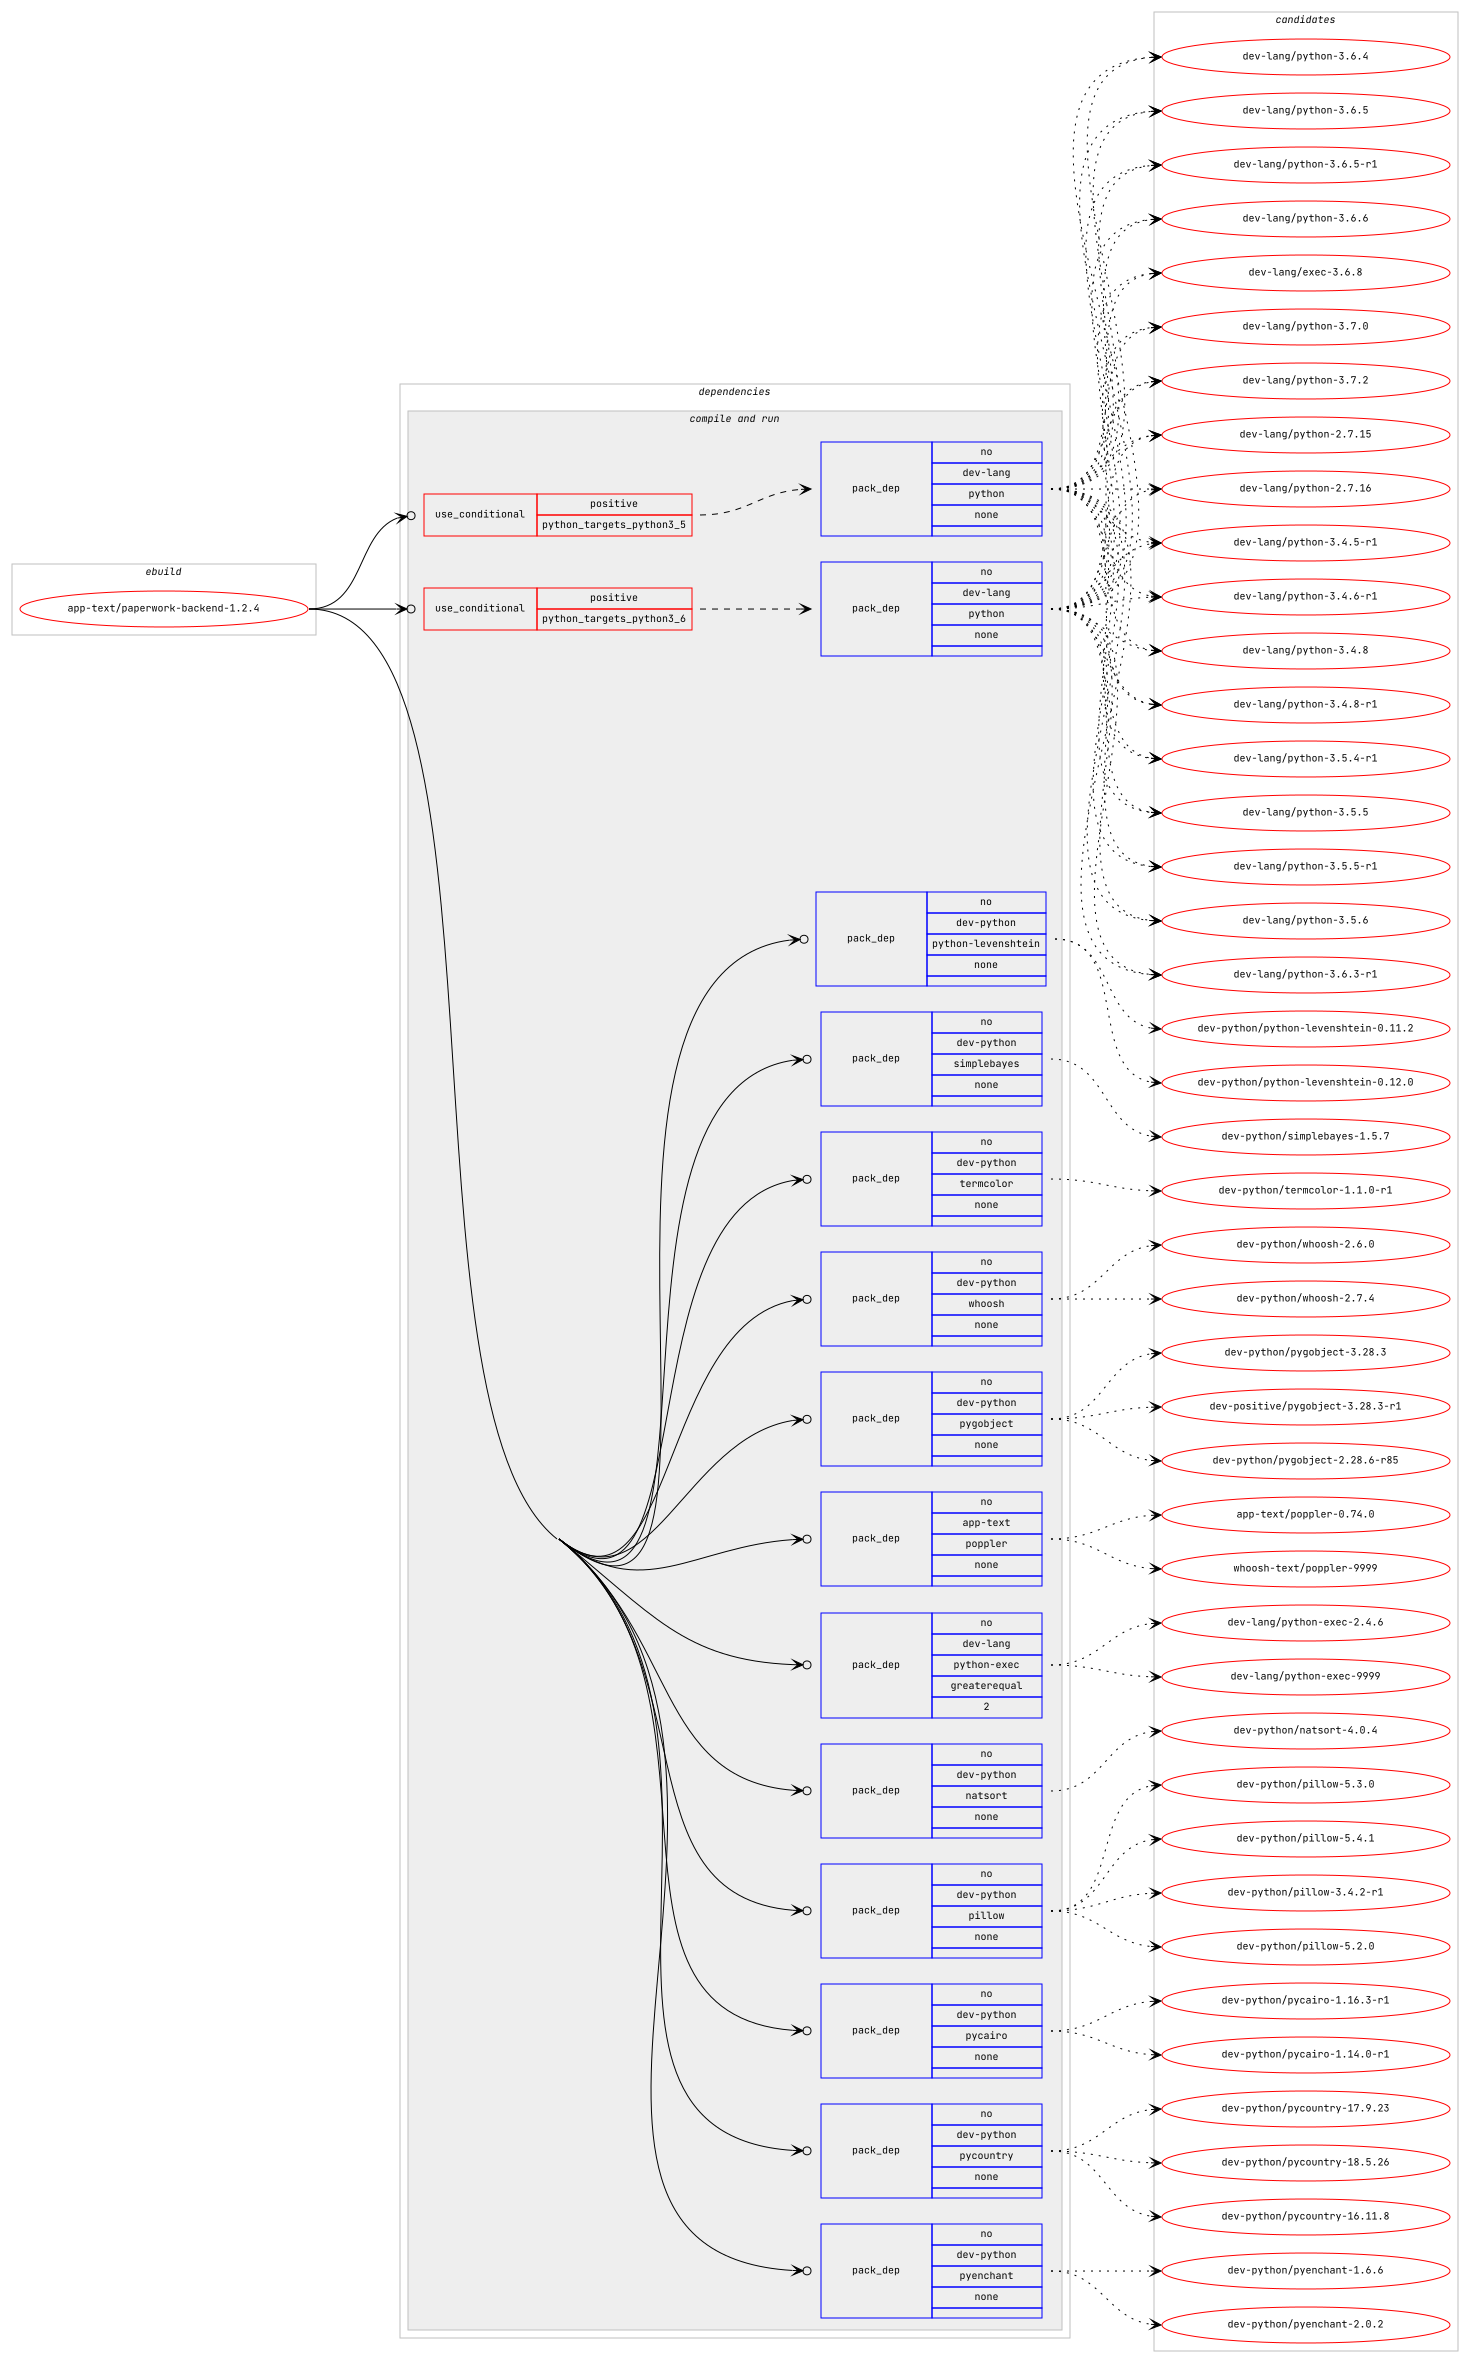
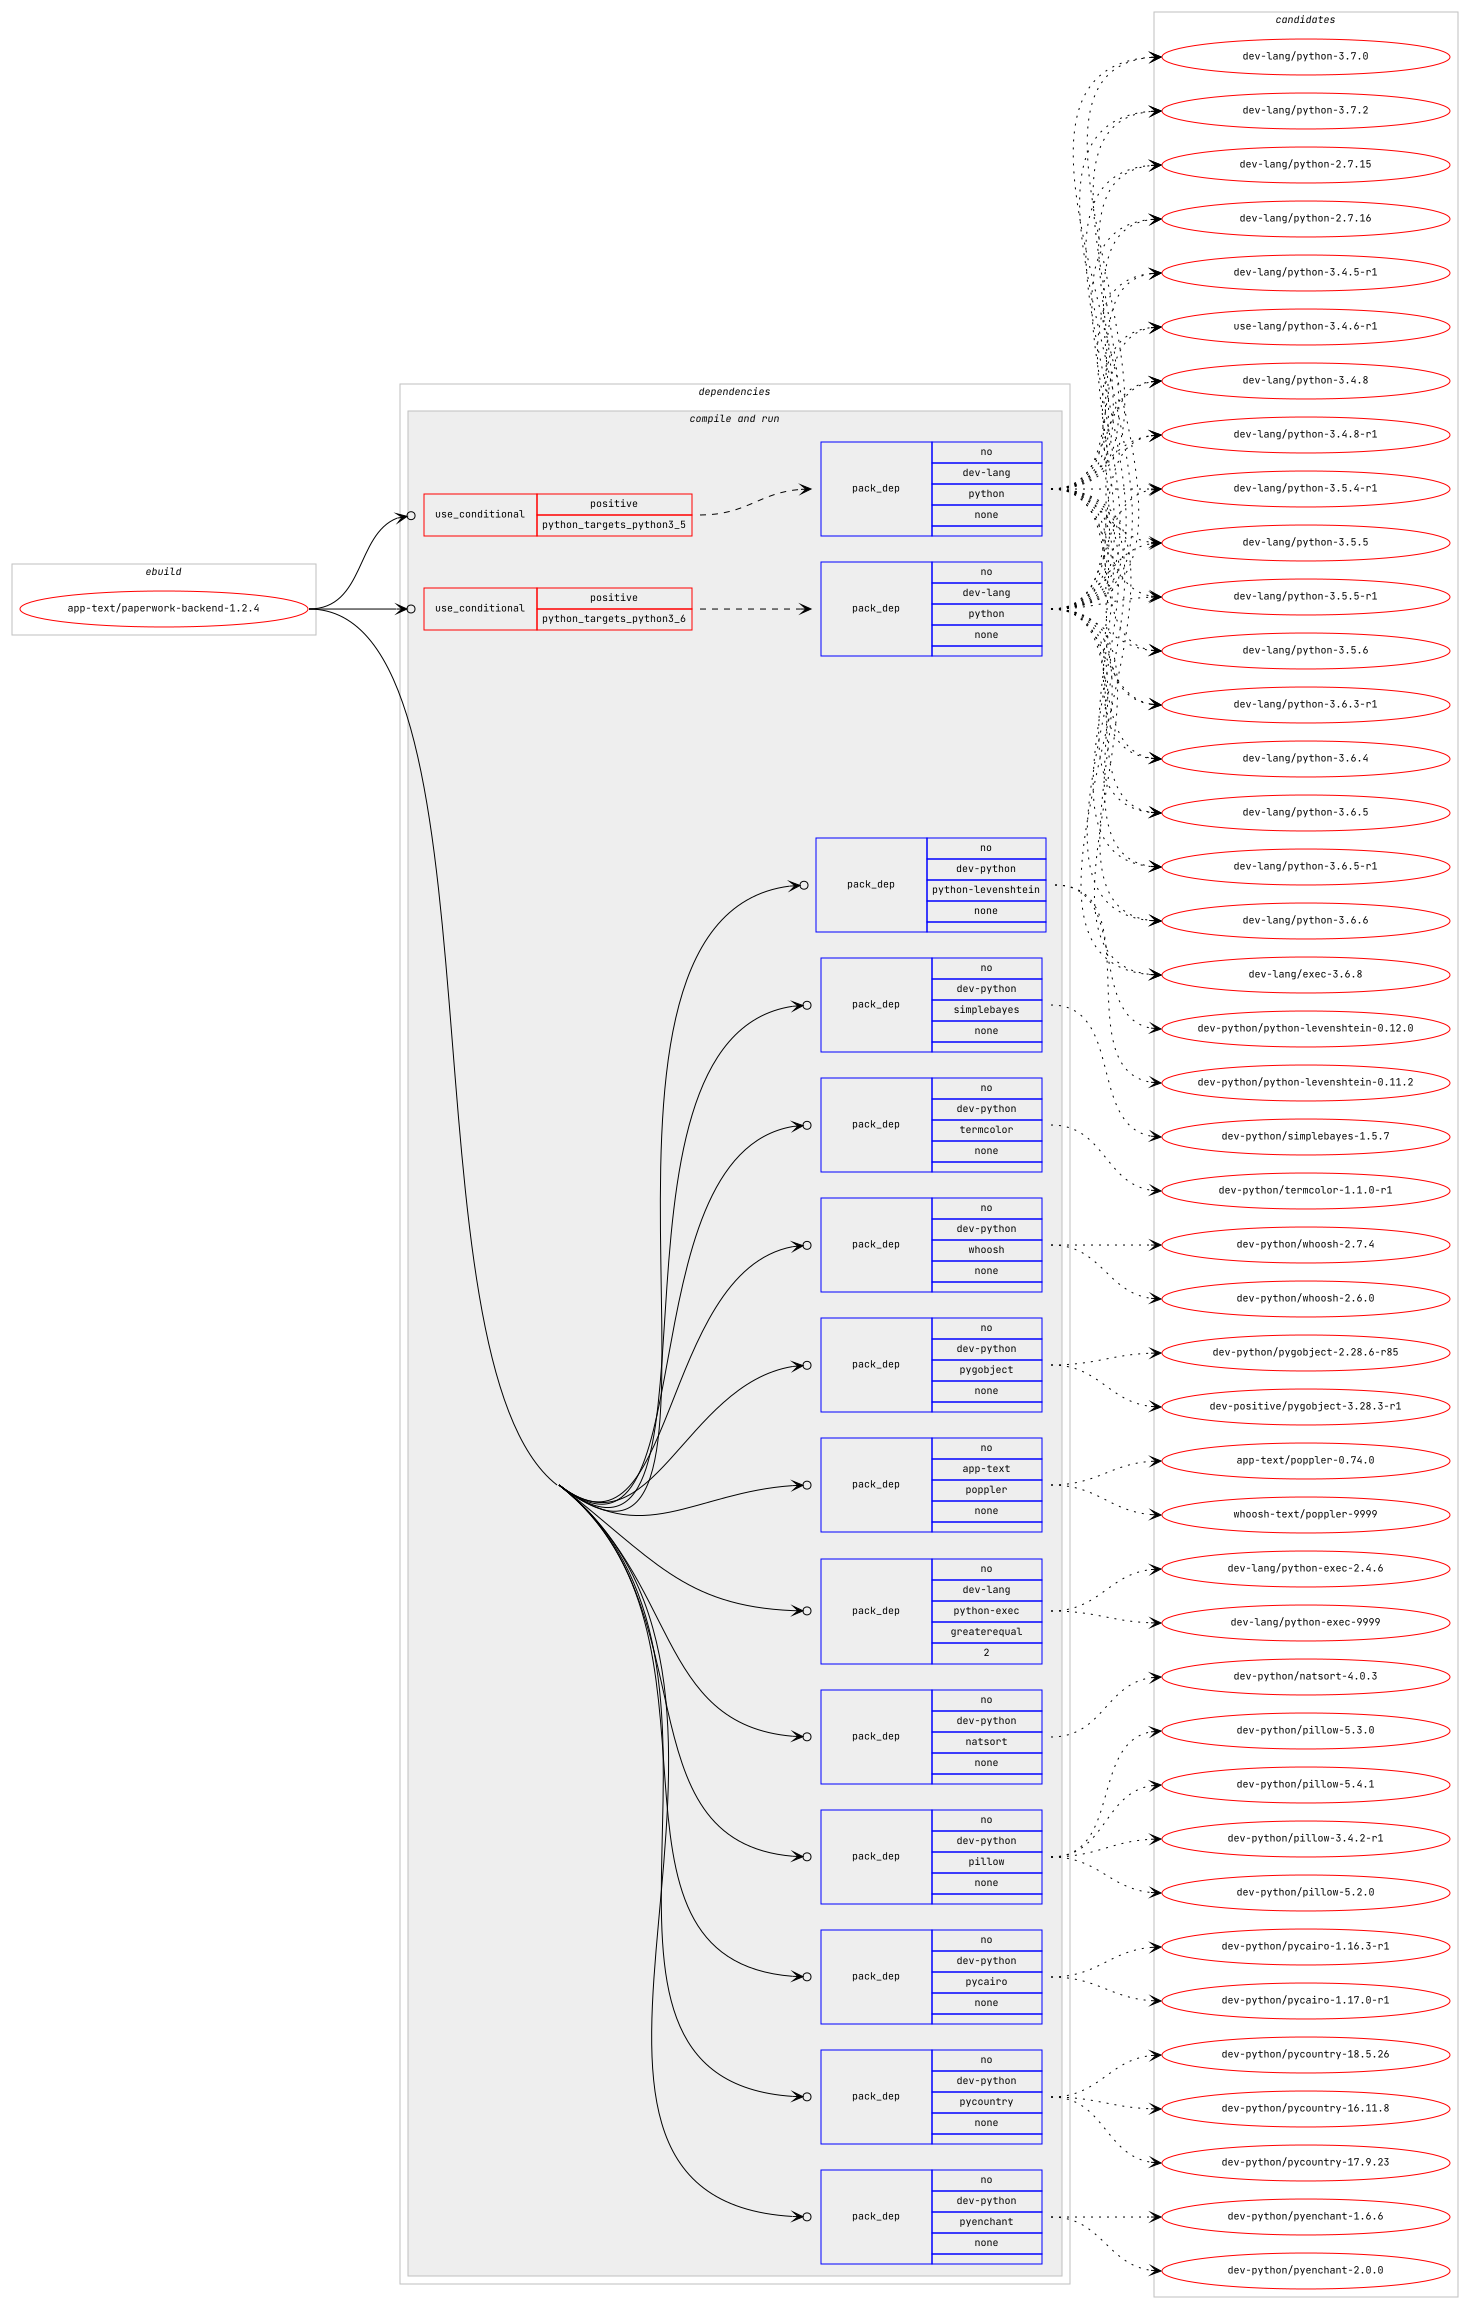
(1306, 597) -> (1306, 327)
(1306, 1353) -> none
(1306, 1731) -> (1306, 1677)
(1306, 2055) -> (1306, 2001)
(1306, 2325) -> (1306, 2271)
